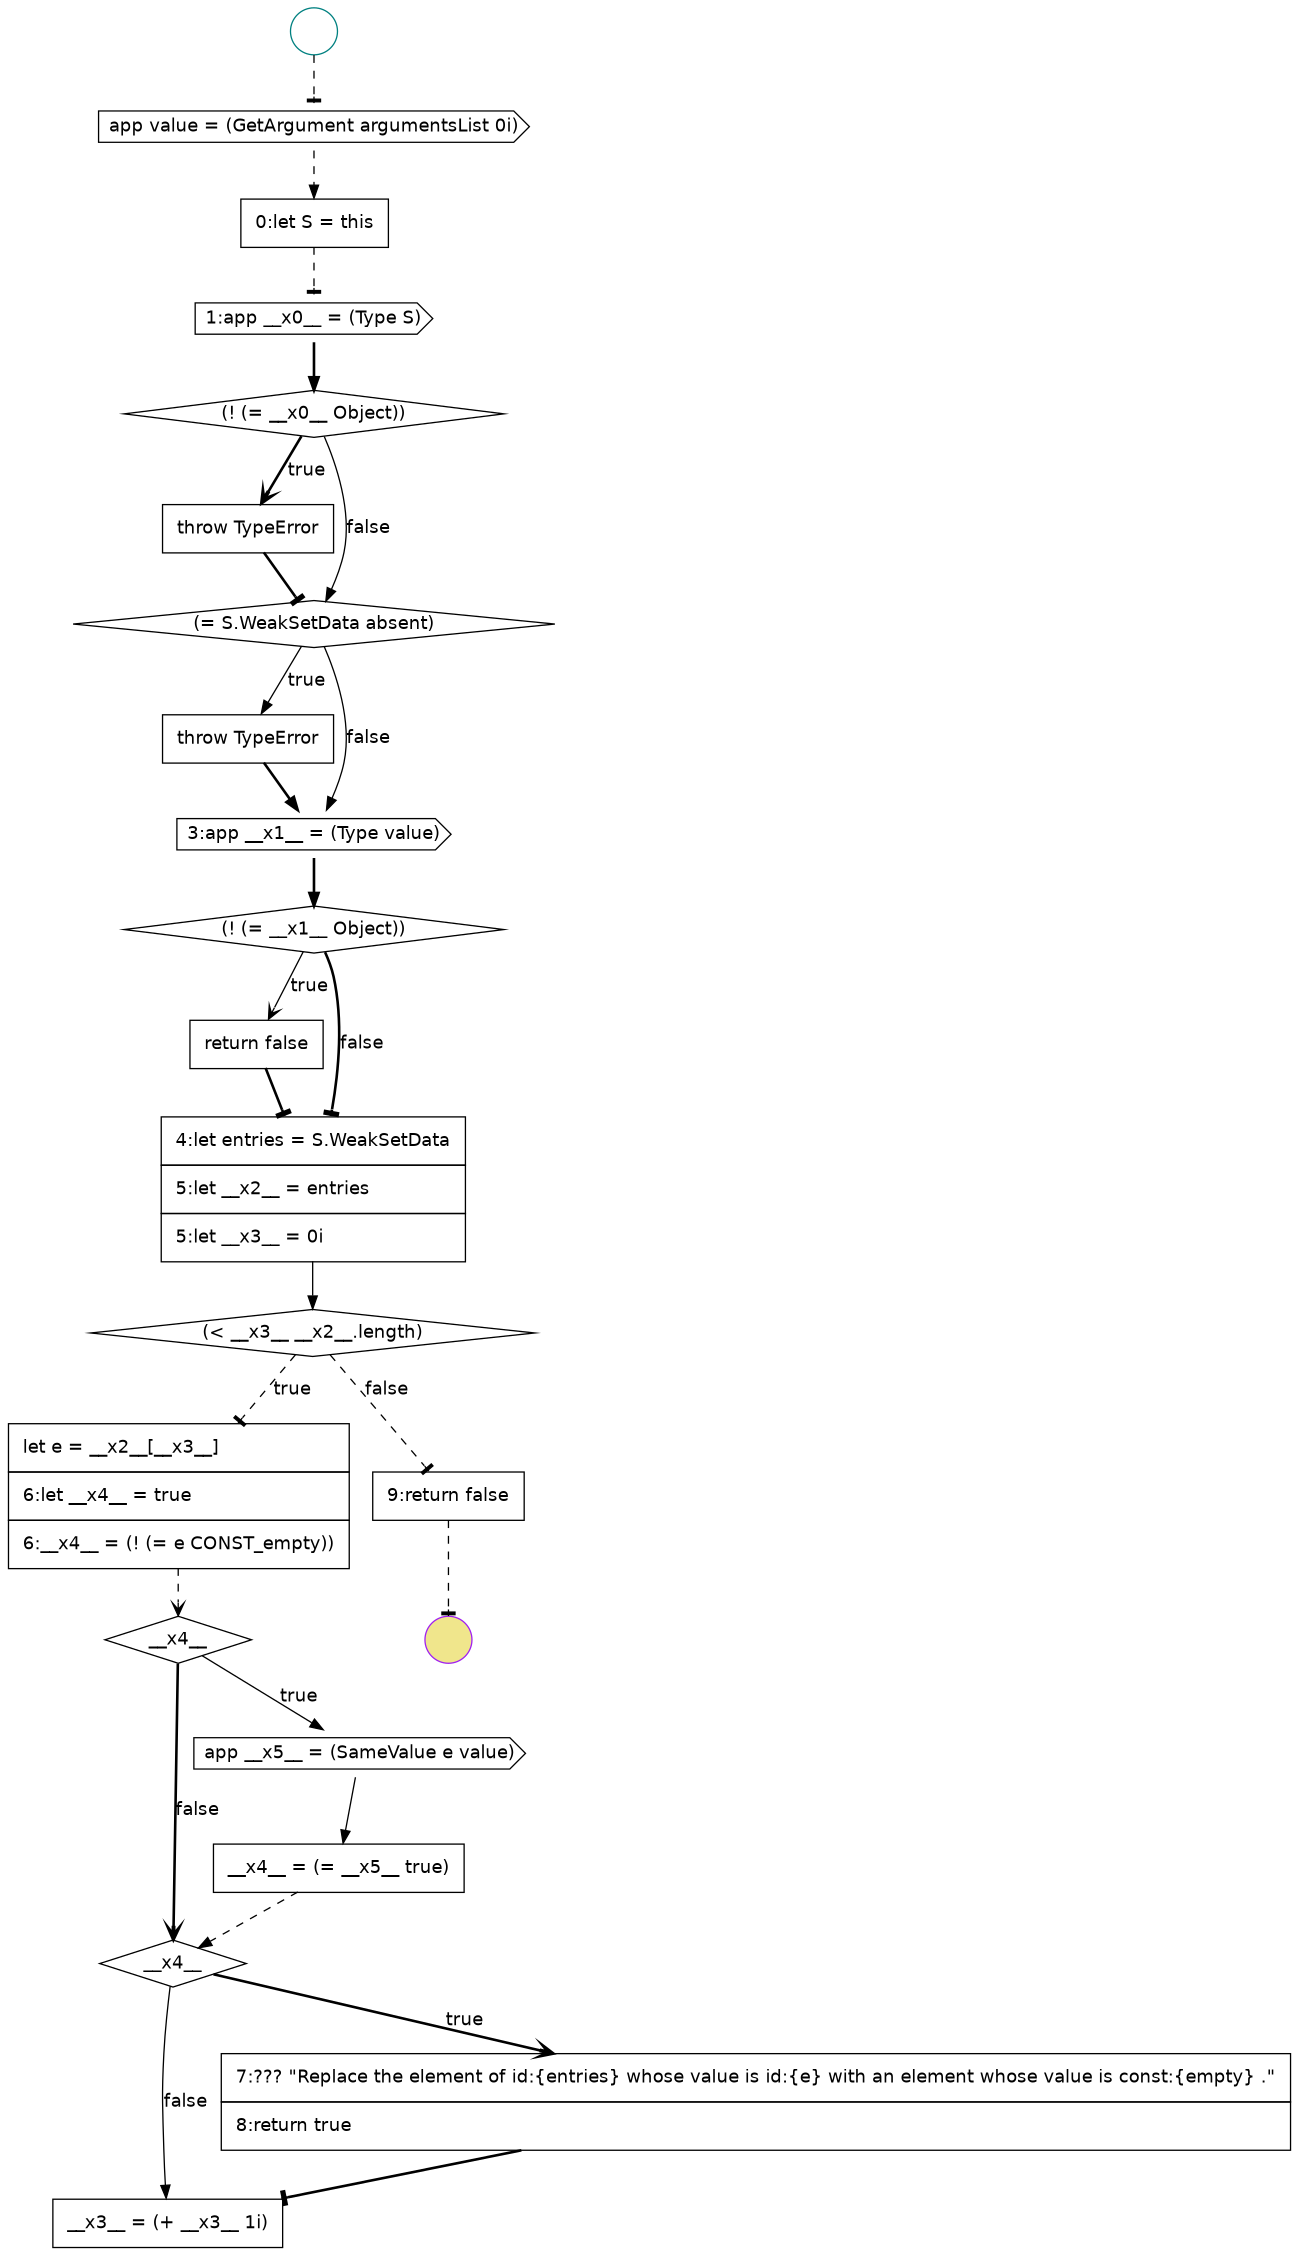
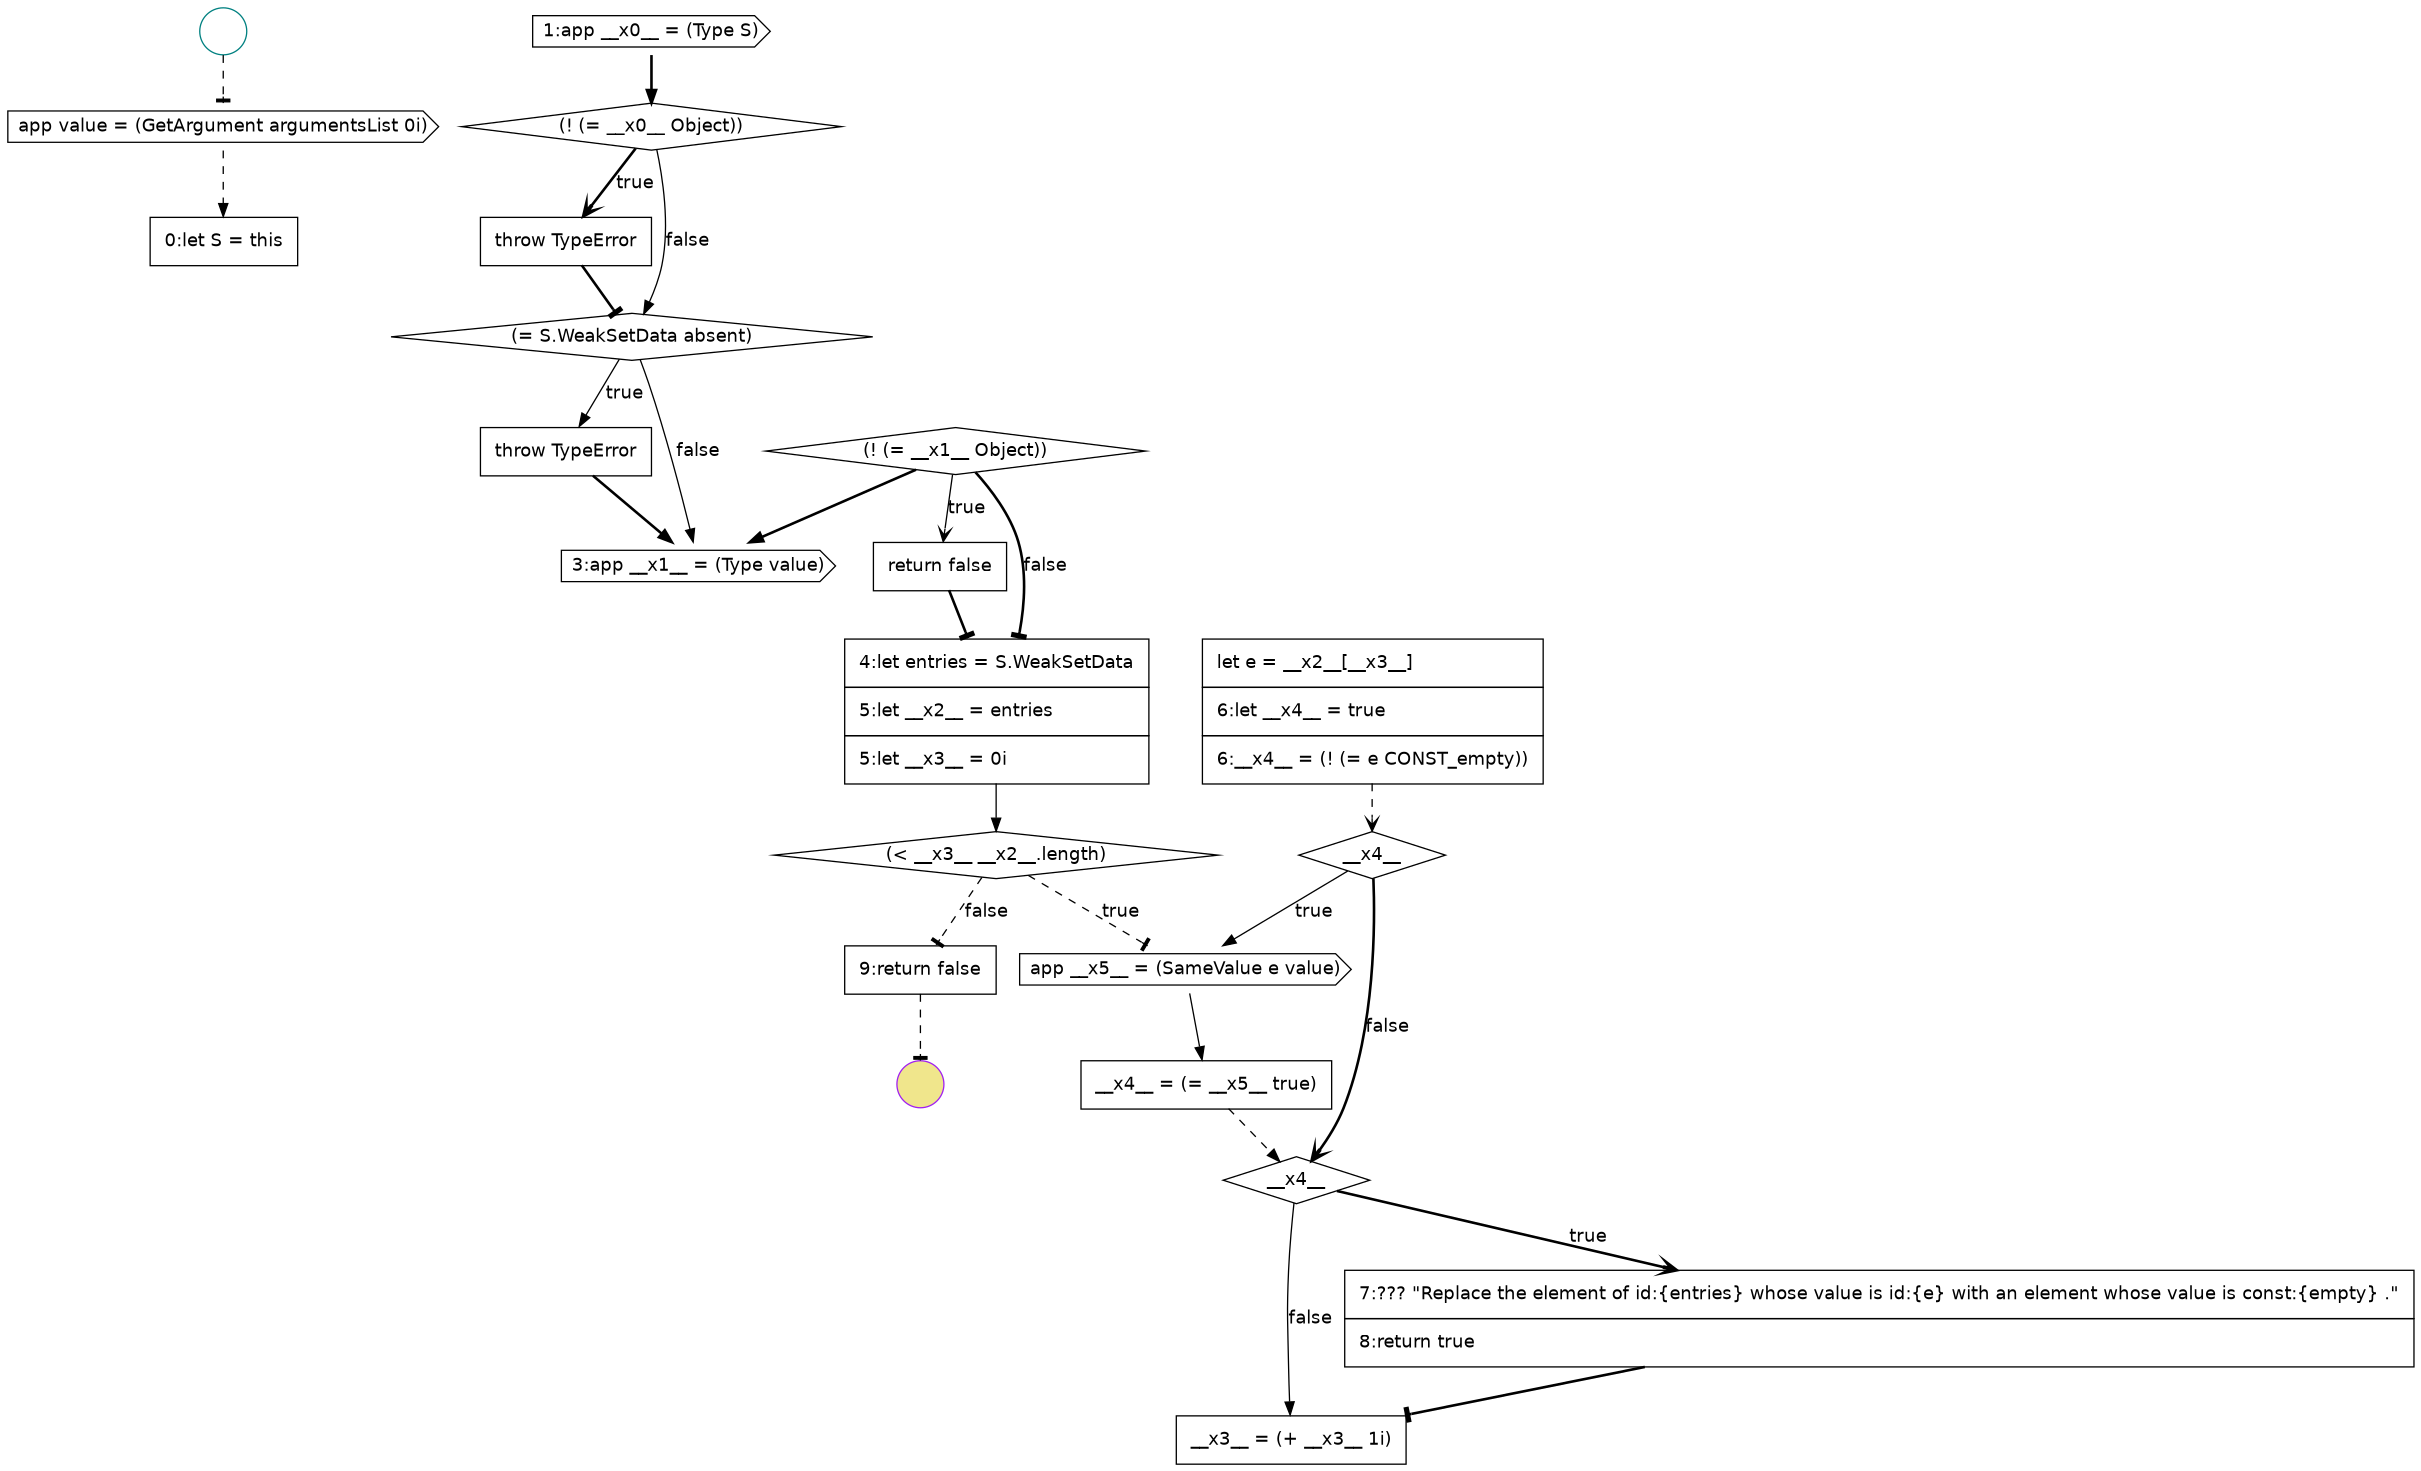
(314, 267) -> none
(314, 875) -> (839, 503)
(269, 1386) -> (1085, 909)
